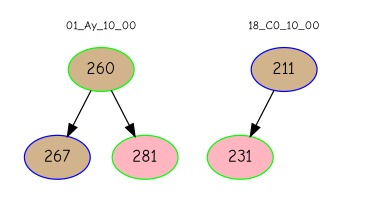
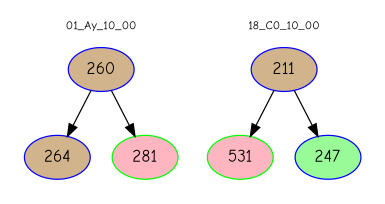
(101, 70) -> (101, 70)
(57, 157) -> (57, 157)
(240, 157) -> (240, 157)
none -> (328, 157)
